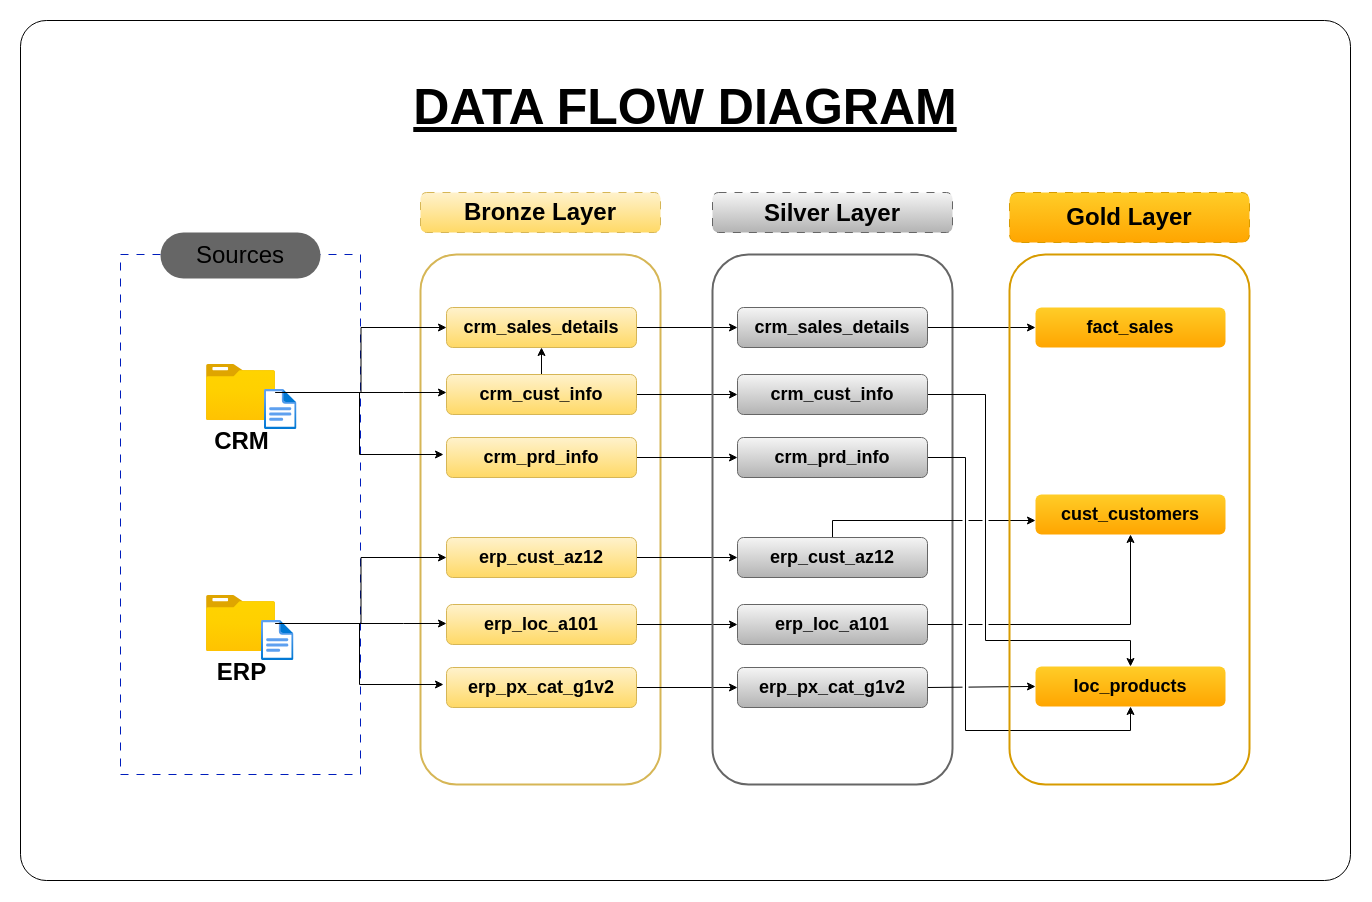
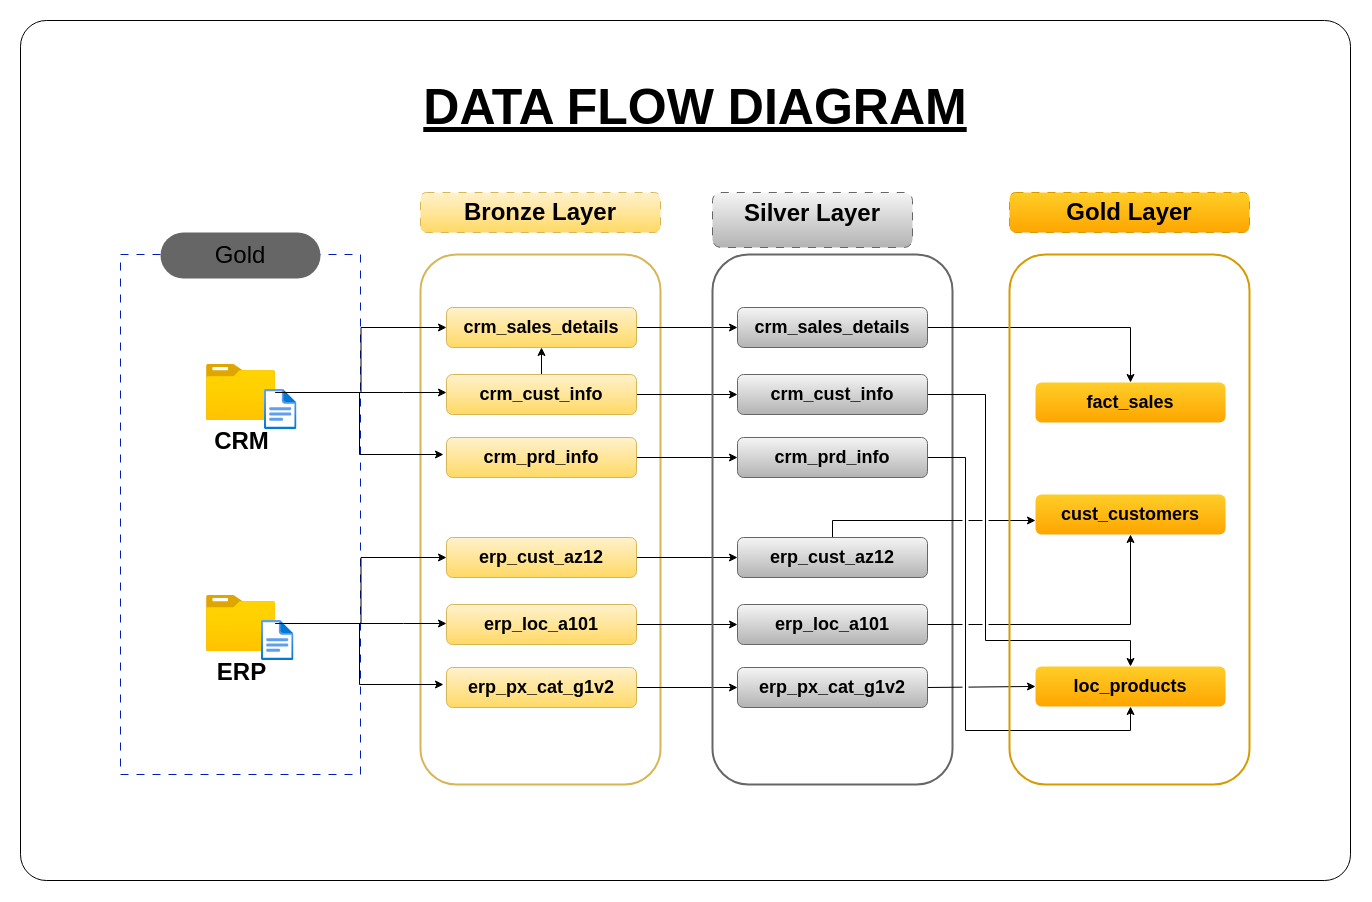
(686, 106) -> (696, 106)
(833, 213) -> (813, 220)
(1130, 218) -> (1130, 213)
(241, 256) -> (241, 256)
(1131, 328) -> (1131, 403)
